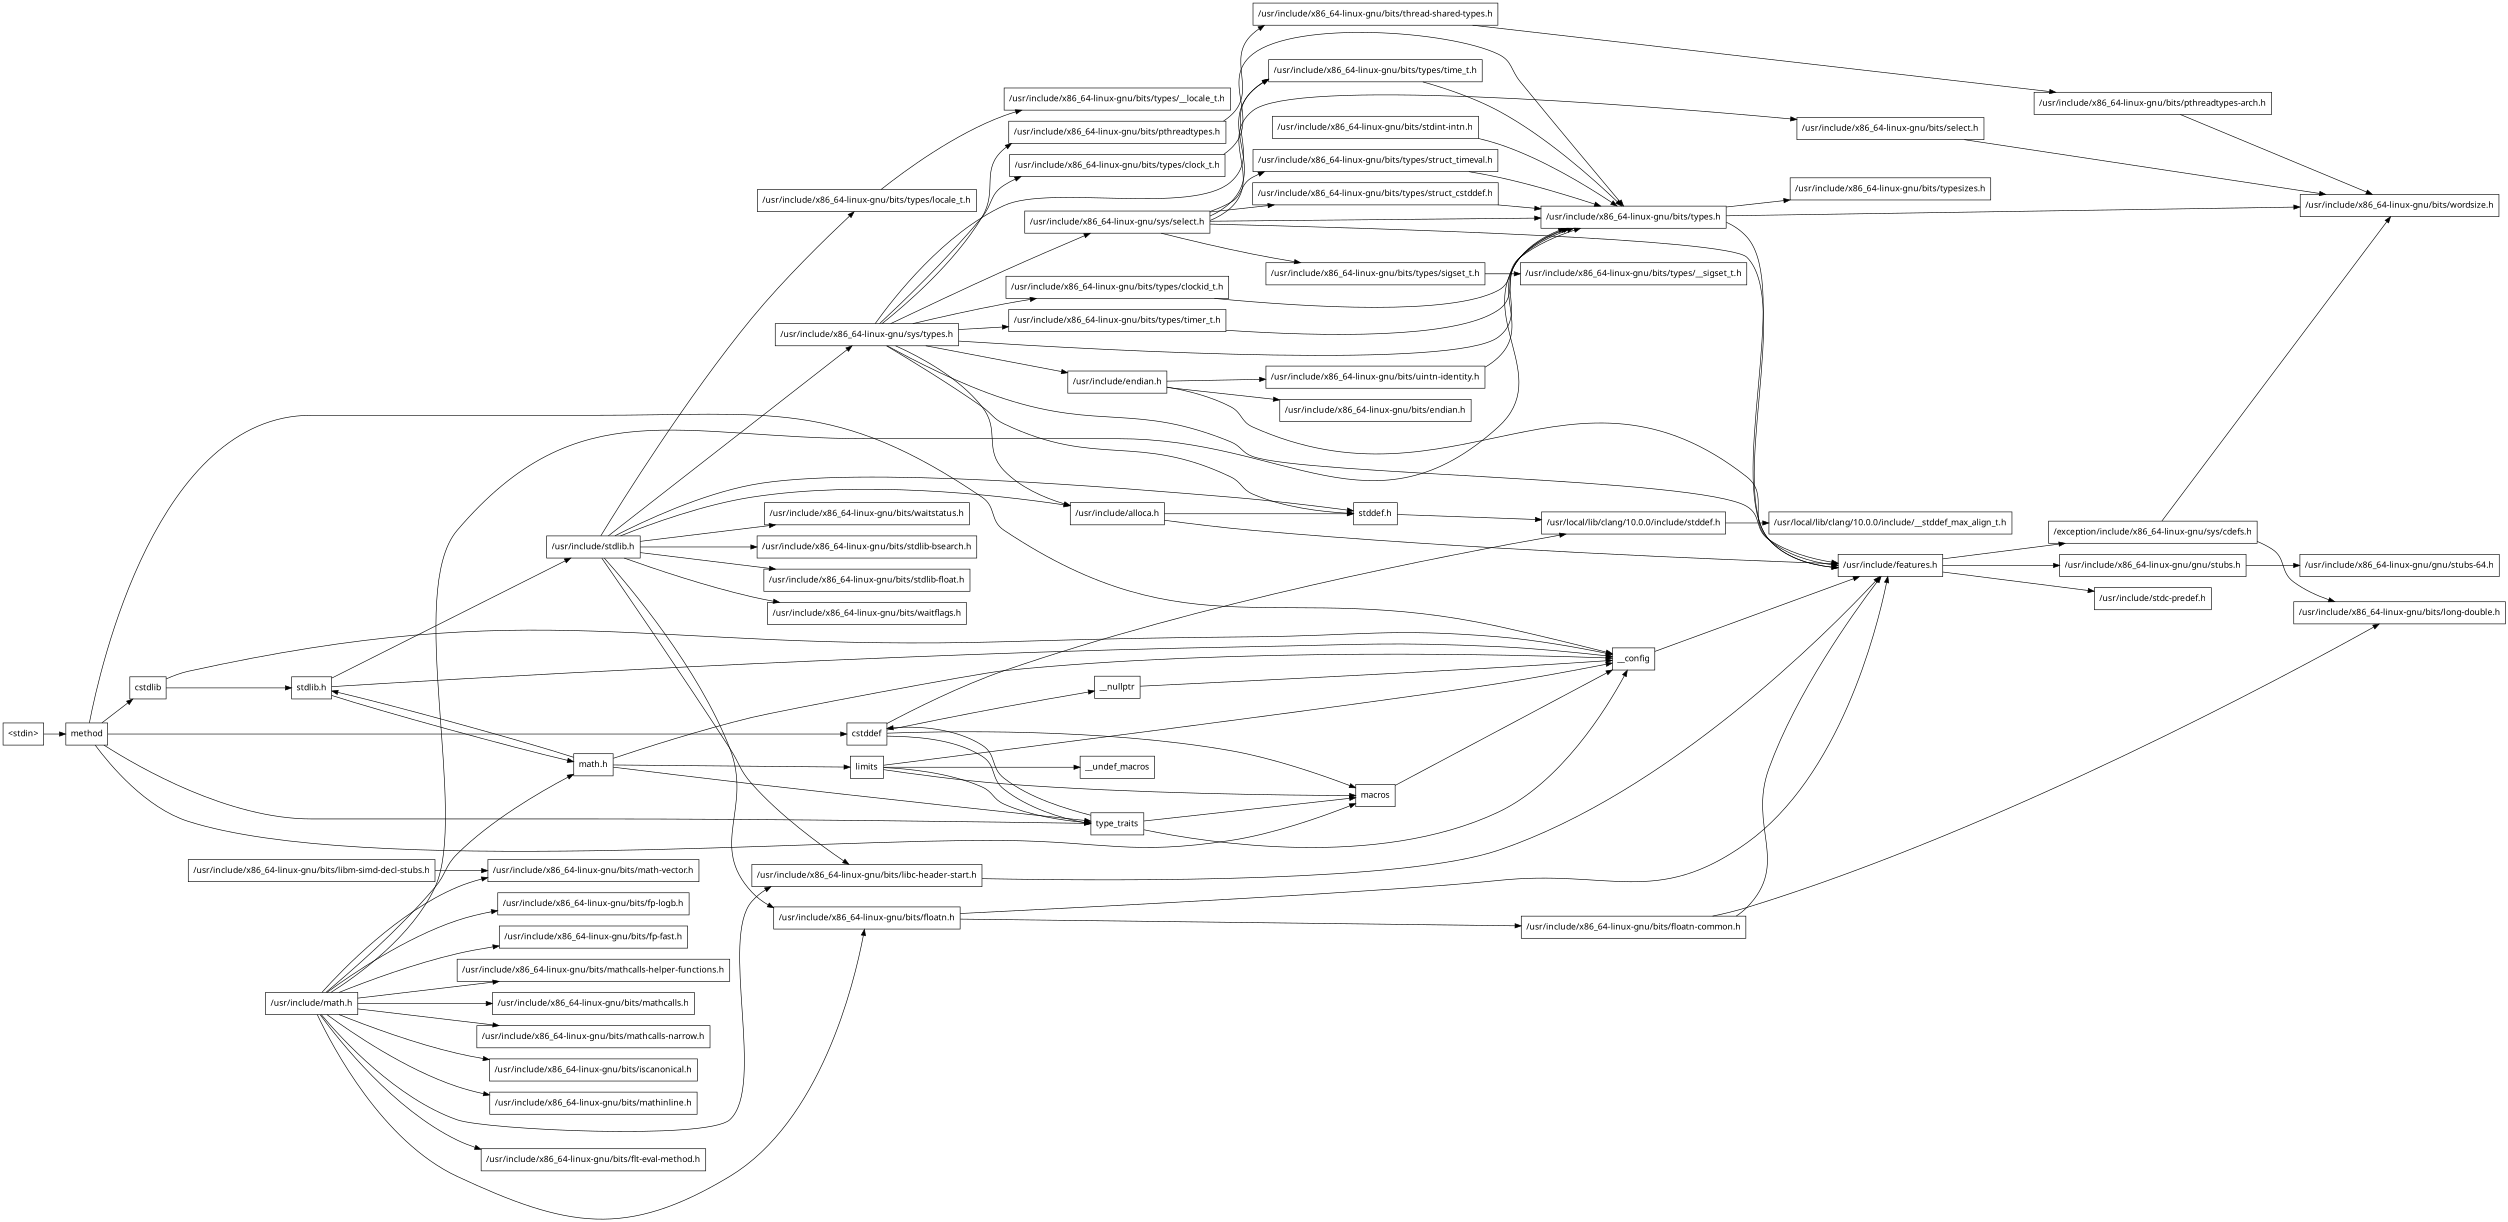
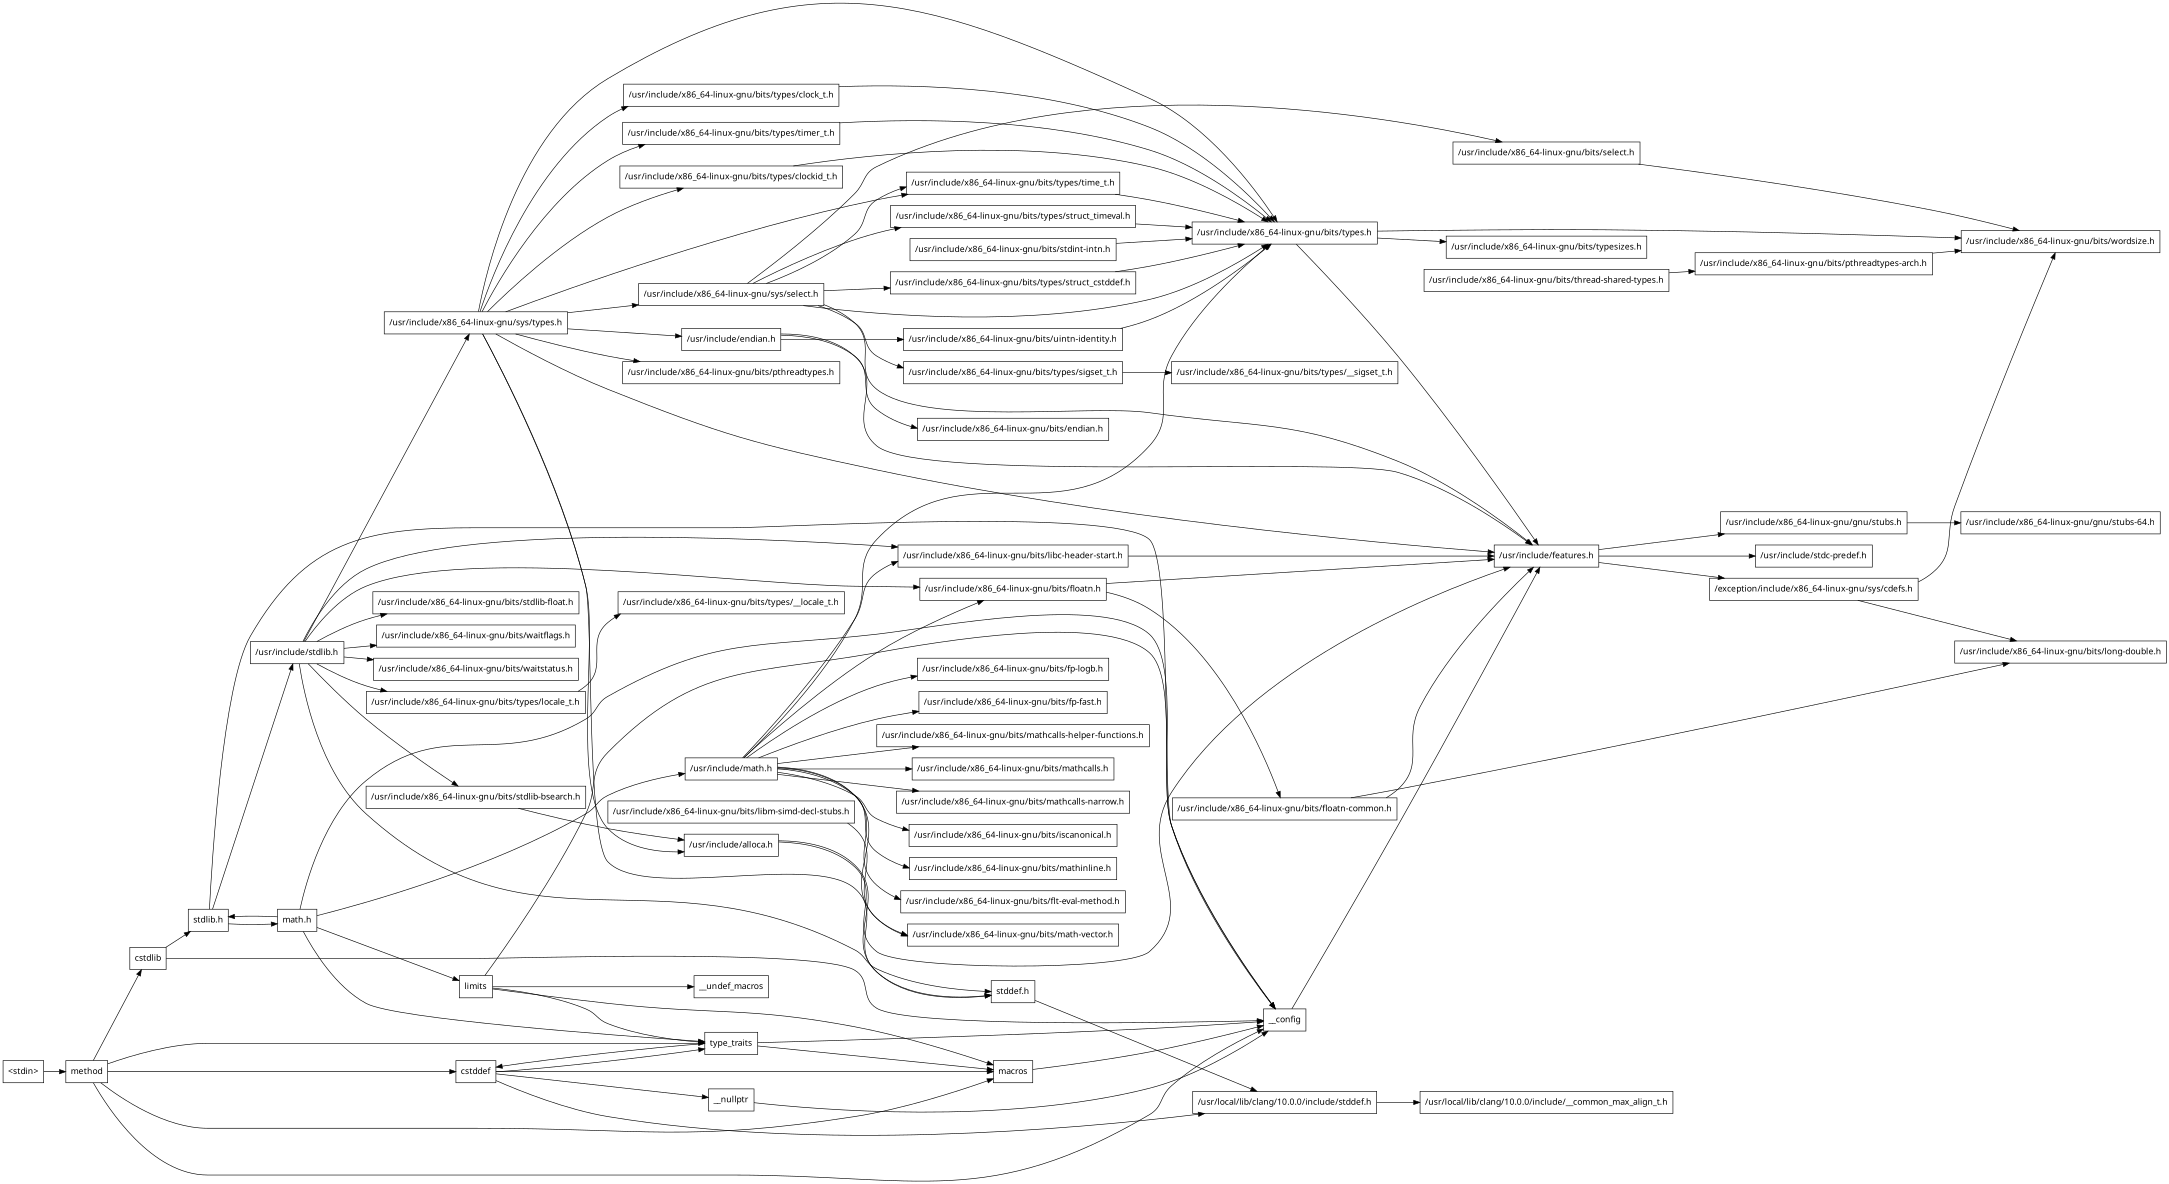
(1241, 59) -> none
(839, 490) -> (594, 826)
(1890, 523) -> (1547, 1102)
(442, 877) -> (503, 854)
